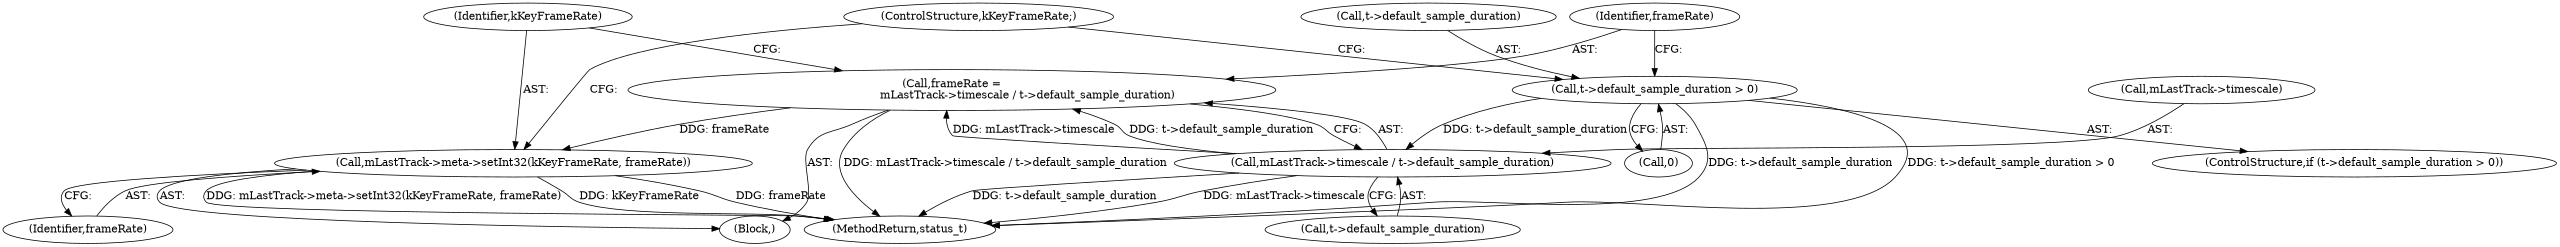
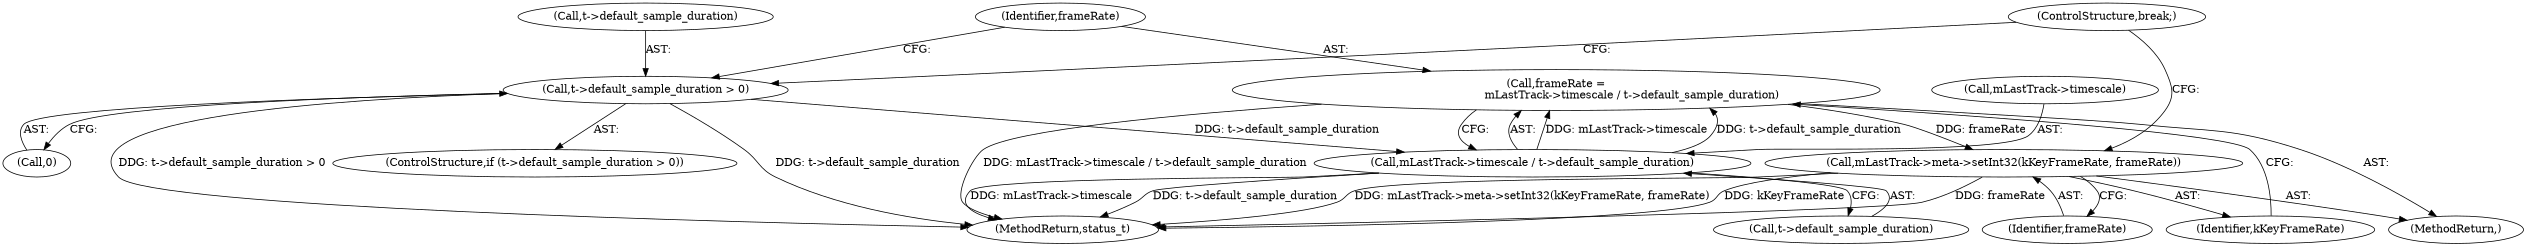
(979, 17) -> (2107, 17)
(521, 86) -> (2146, 194)
(755, 230) -> (2456, 230)
